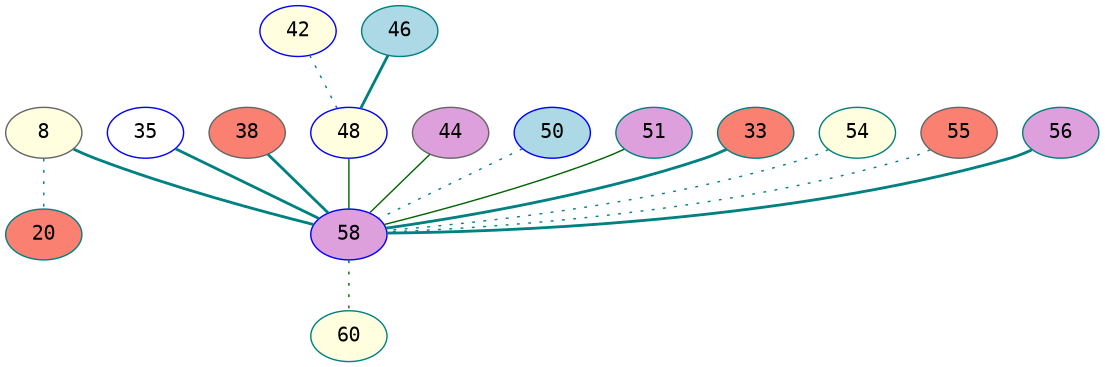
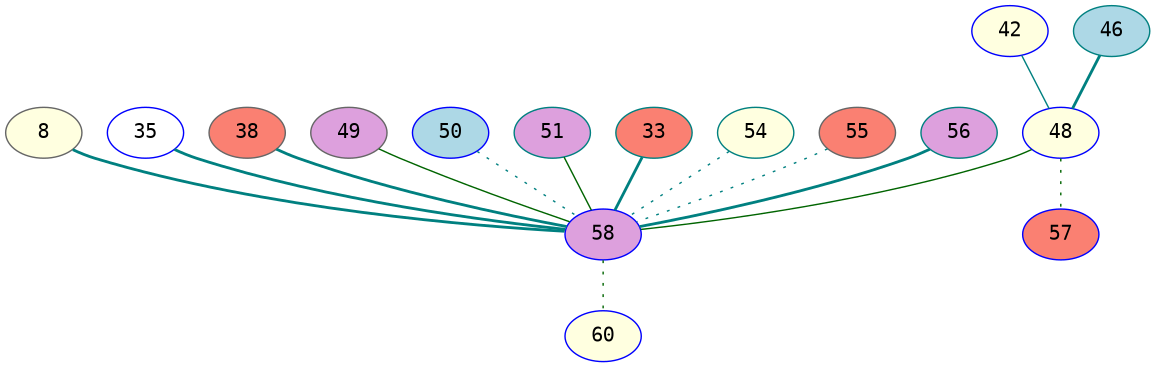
(323, 82) -> (1035, 82)
(451, 133) -> (349, 133)
(44, 234) -> none
none -> (1061, 234)
(349, 336) -> (603, 336)
